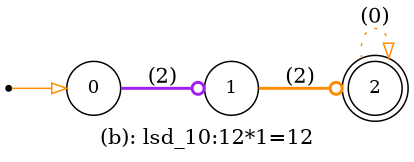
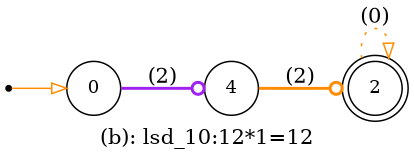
(231, 88) -> (231, 88)
